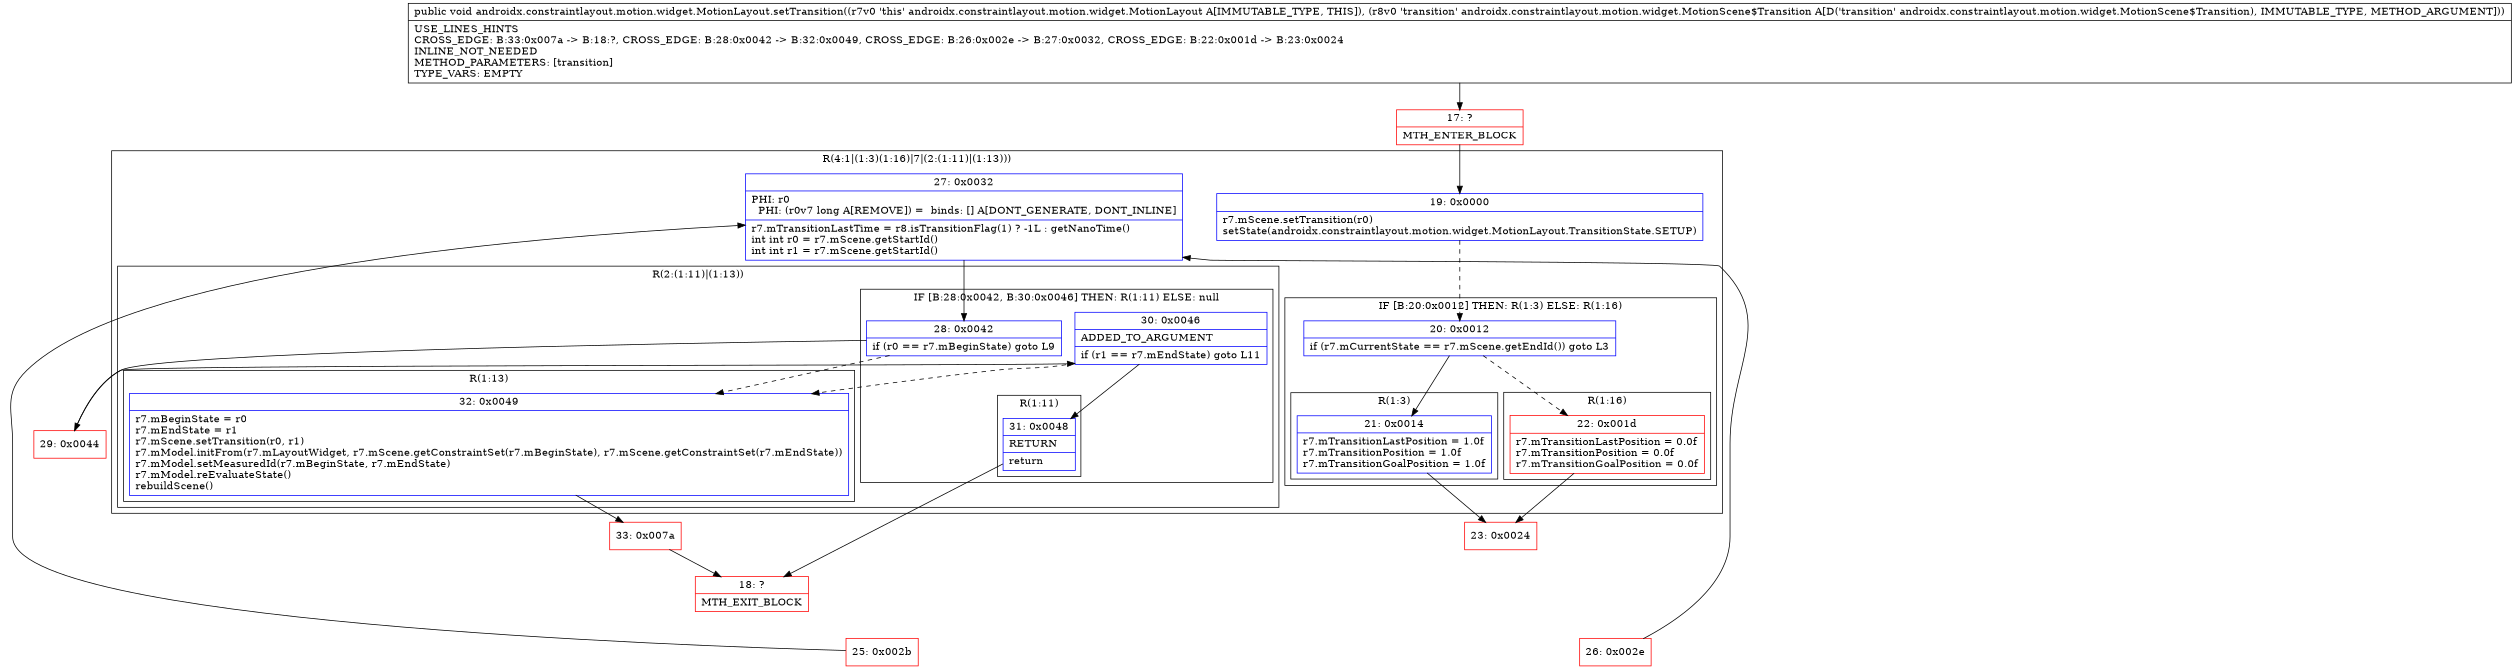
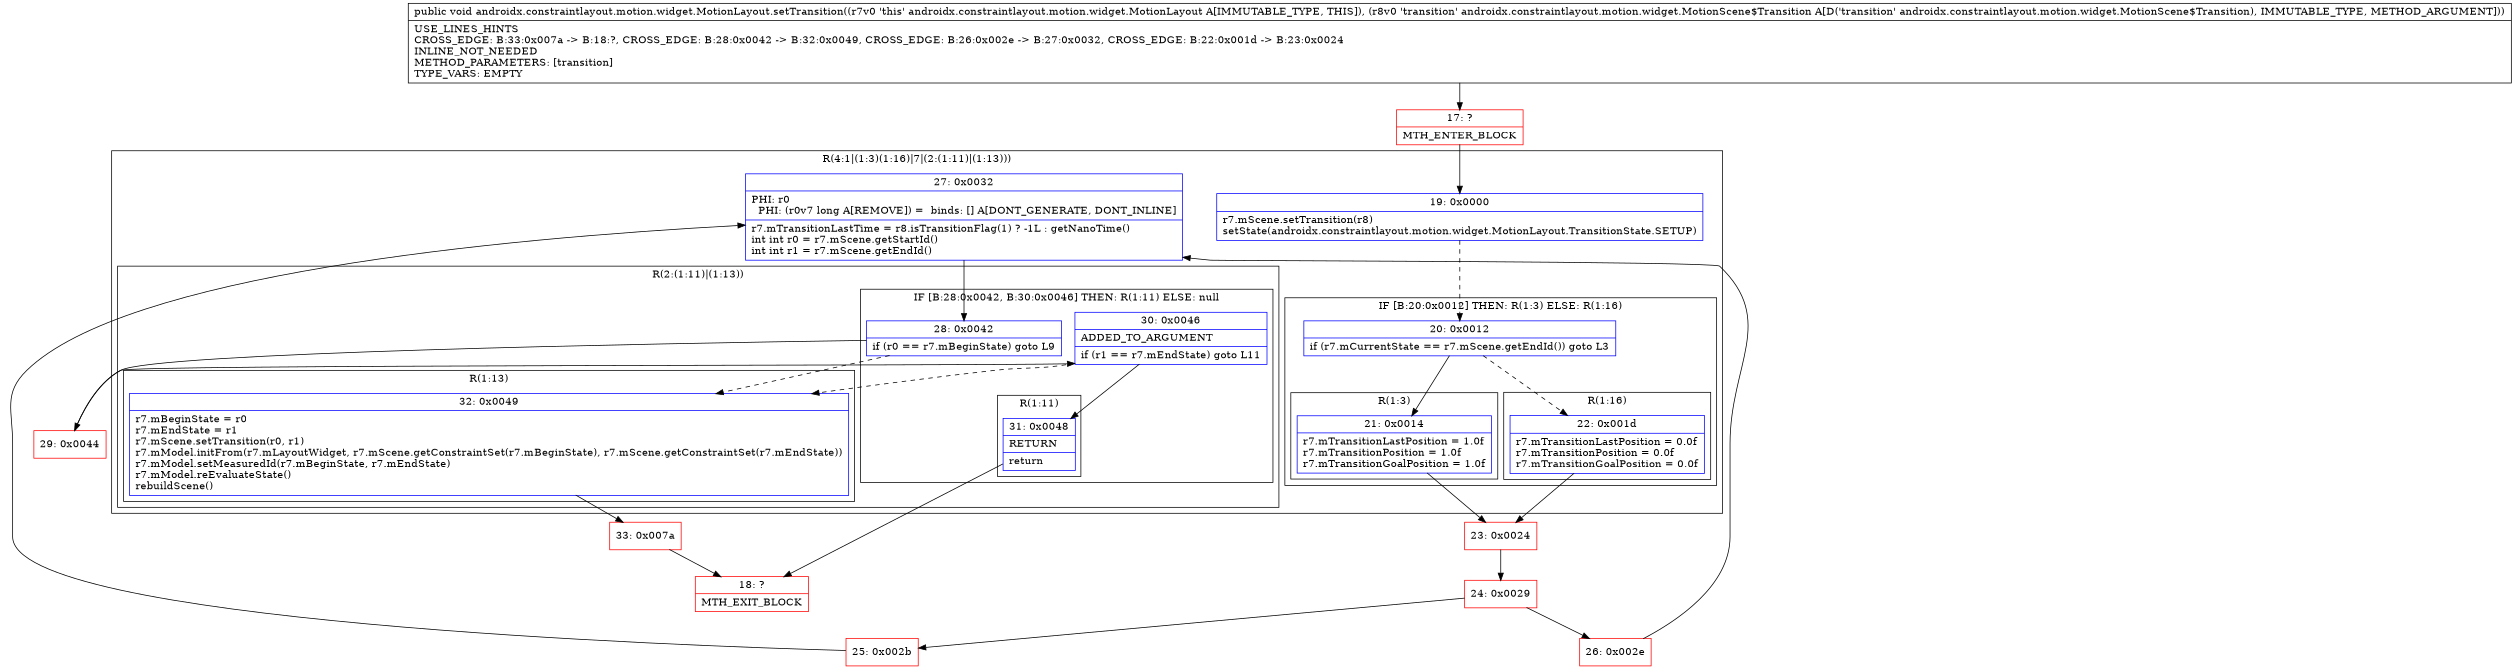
(1298, 220) -> (1298, 220)
(845, 251) -> (842, 251)
(1607, 444) -> (1607, 444)
none -> (1501, 594)
